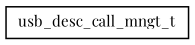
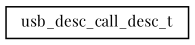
(97, 23) -> (97, 23)
